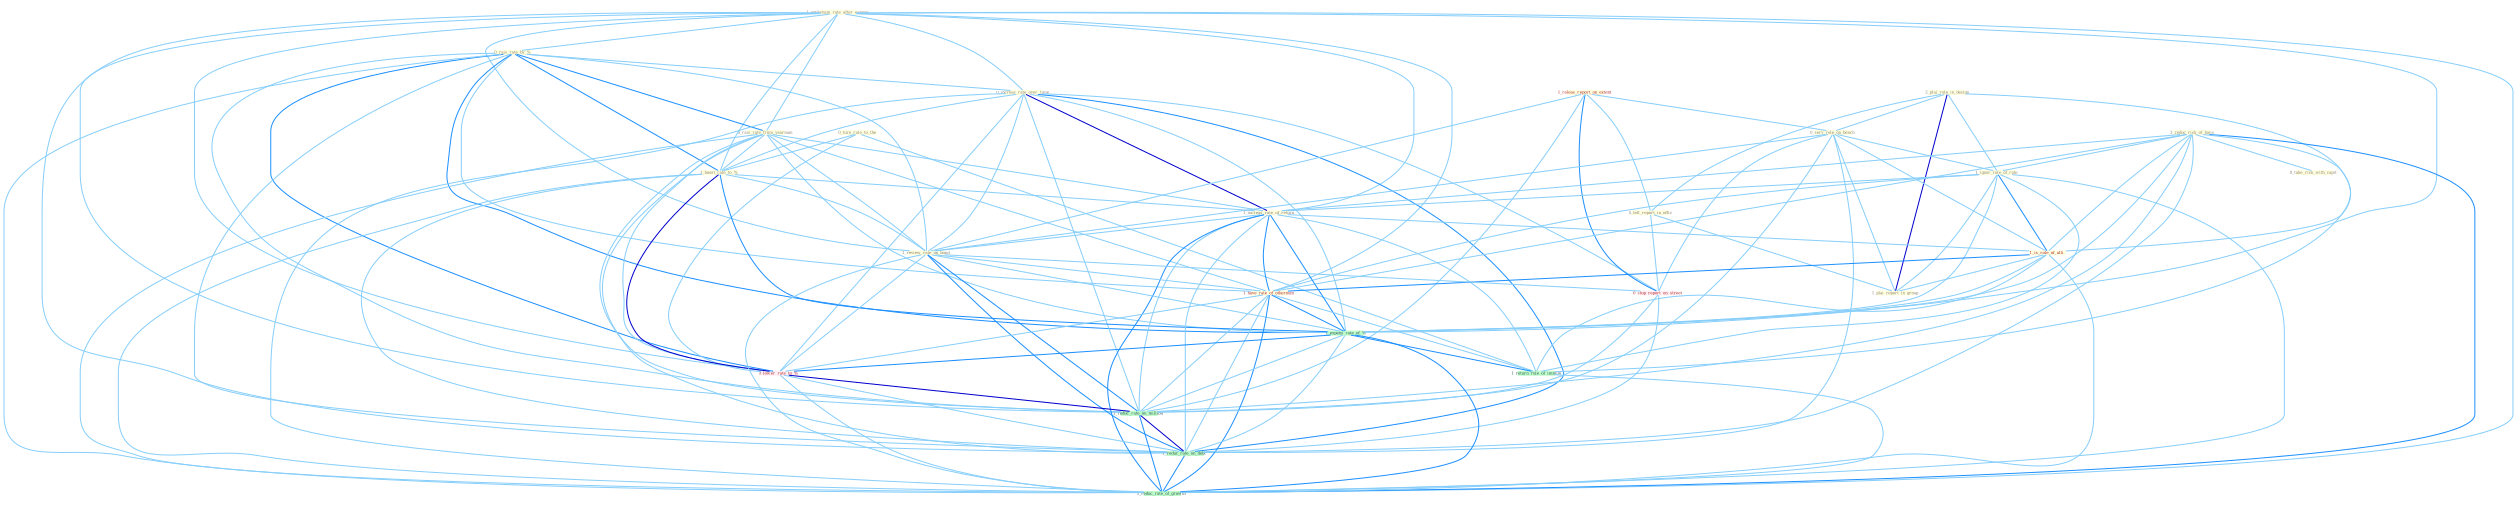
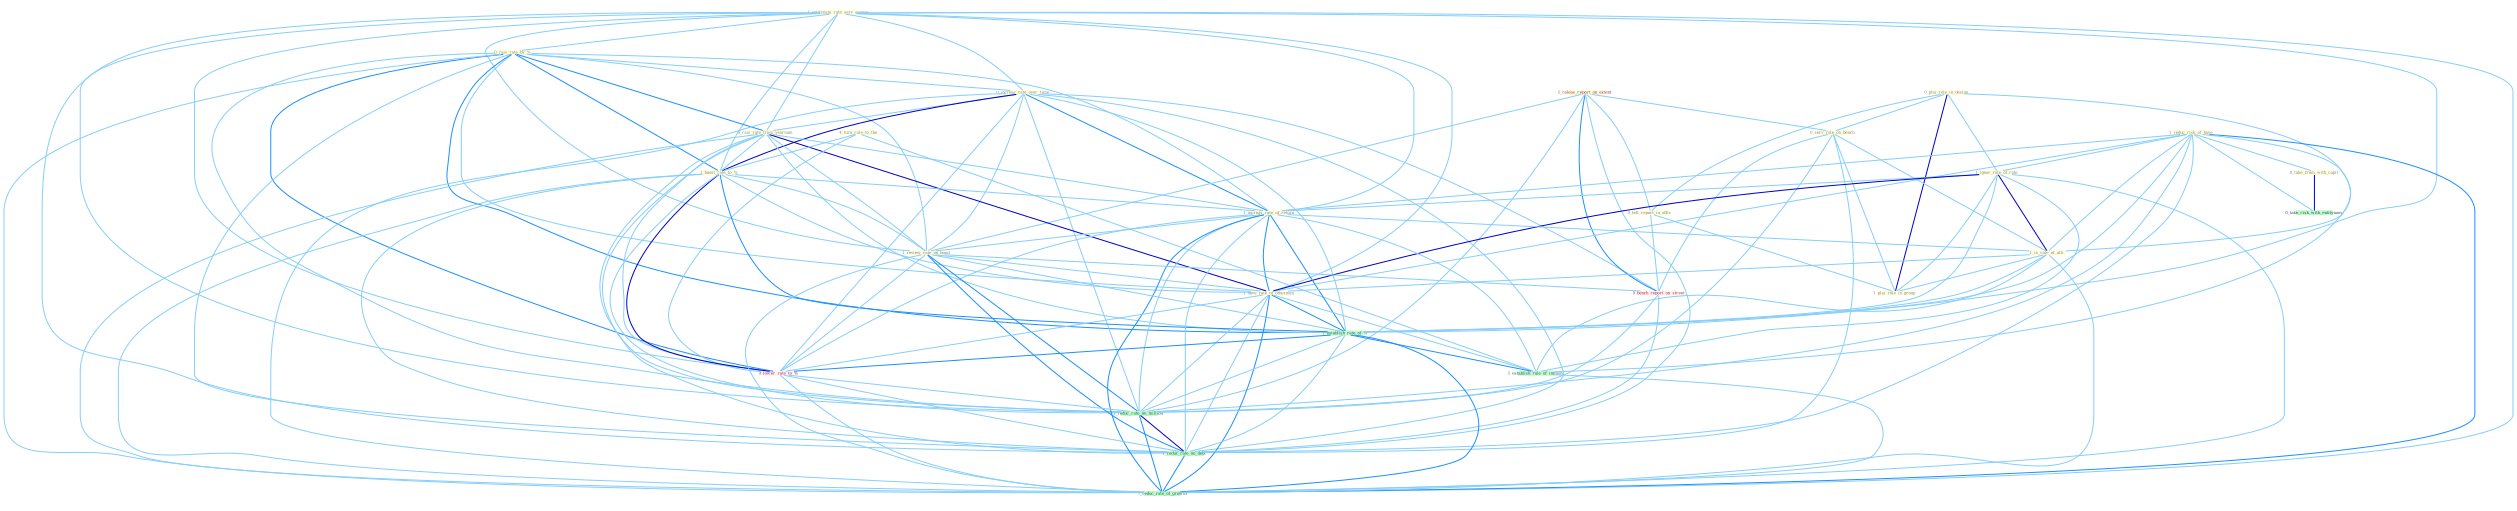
(838, 12) -> (838, 12)
none -> (917, 71)
(1947, 92) -> (1947, 92)
none -> (852, 119)
(859, 123) -> (851, 125)
(858, 133) -> (858, 133)
(2192, 133) -> (2192, 133)
(1907, 151) -> none
(1146, 152) -> (1146, 152)
(2314, 173) -> (2314, 173)
(1380, 193) -> none
(1623, 211) -> (1640, 208)
(1651, 213) -> (1651, 213)
(2023, 213) -> (2023, 213)
none -> (2314, 213)
(1018, 214) -> (1018, 214)
none -> (845, 236)
none -> (1030, 252)
(2048, 253) -> (2048, 253)
(1498, 272) -> (1498, 272)
(1677, 272) -> (1640, 274)
(1270, 293) -> (1270, 293)
(1659, 293) -> (1659, 293)
(1895, 293) -> (1895, 293)
(1346, 333) -> (1346, 333)
(1536, 373) -> (1536, 373)
none -> (763, 389)
(959, 393) -> (959, 393)
none -> (1609, 398)
(1162, 494) -> (1162, 494)
